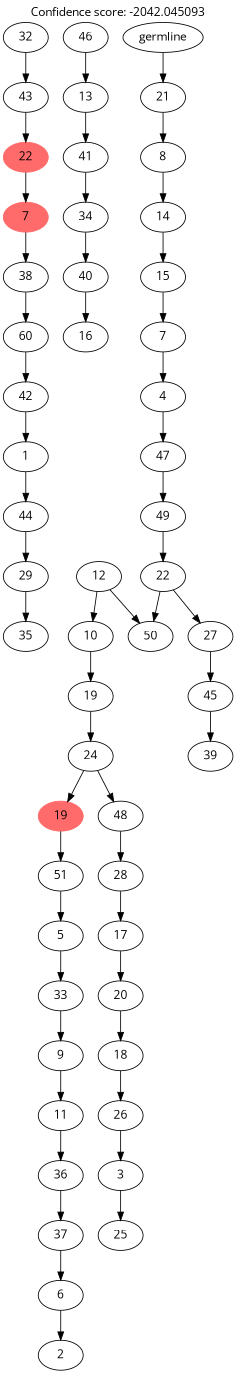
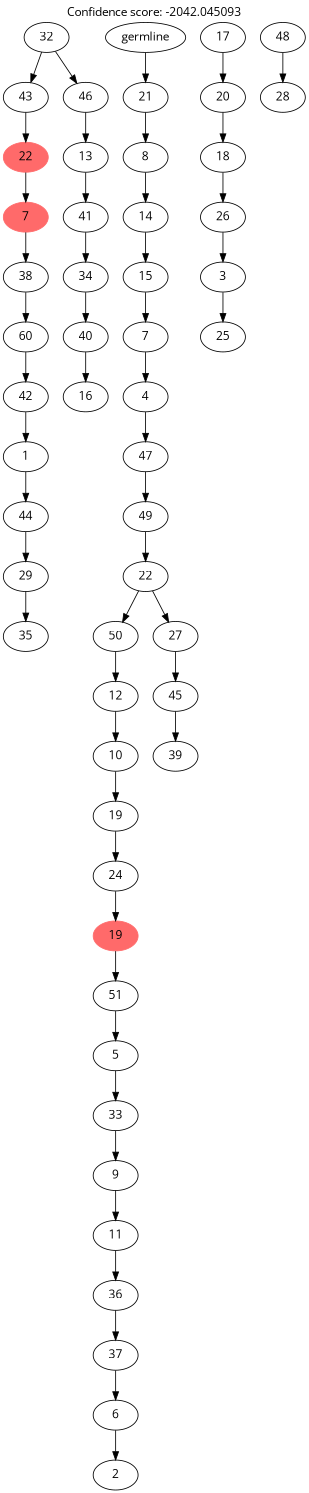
none -> (64, 64)
(122, 603) -> (116, 662)
(104, 782) -> none
(121, 902) -> none
